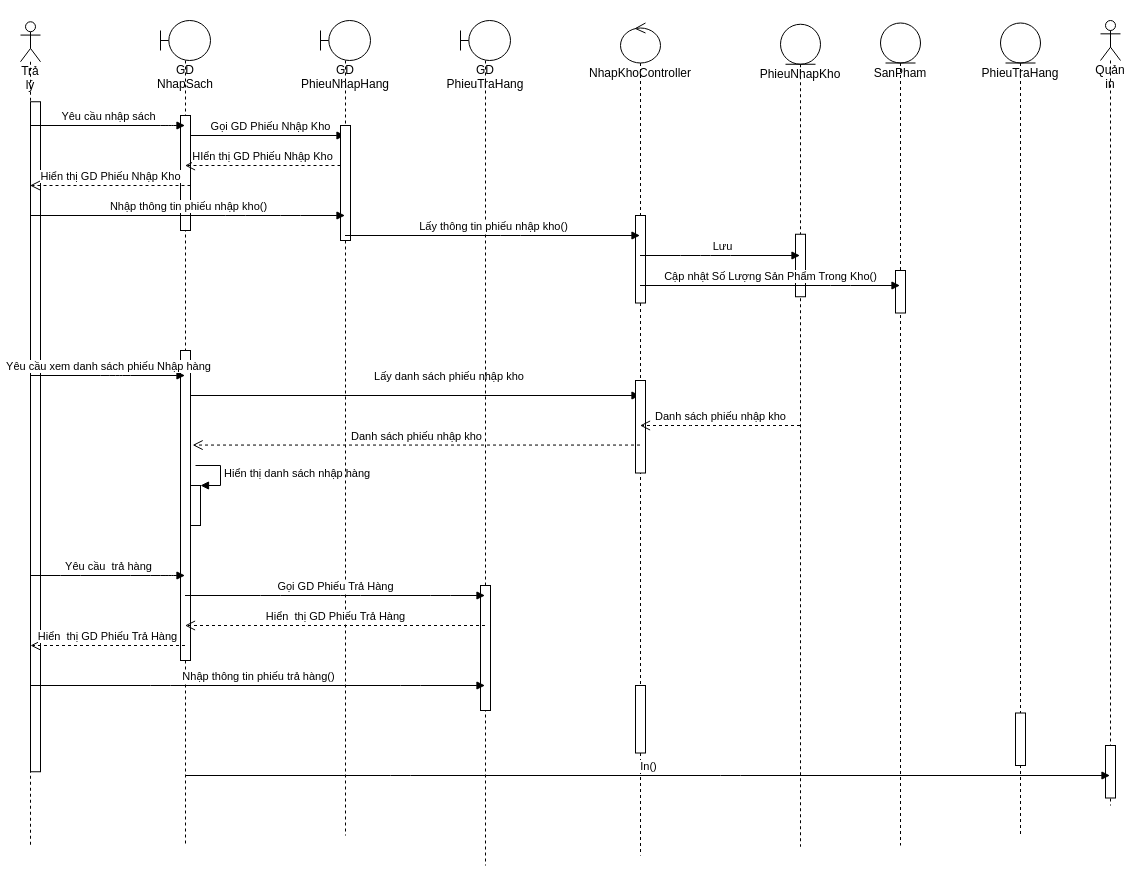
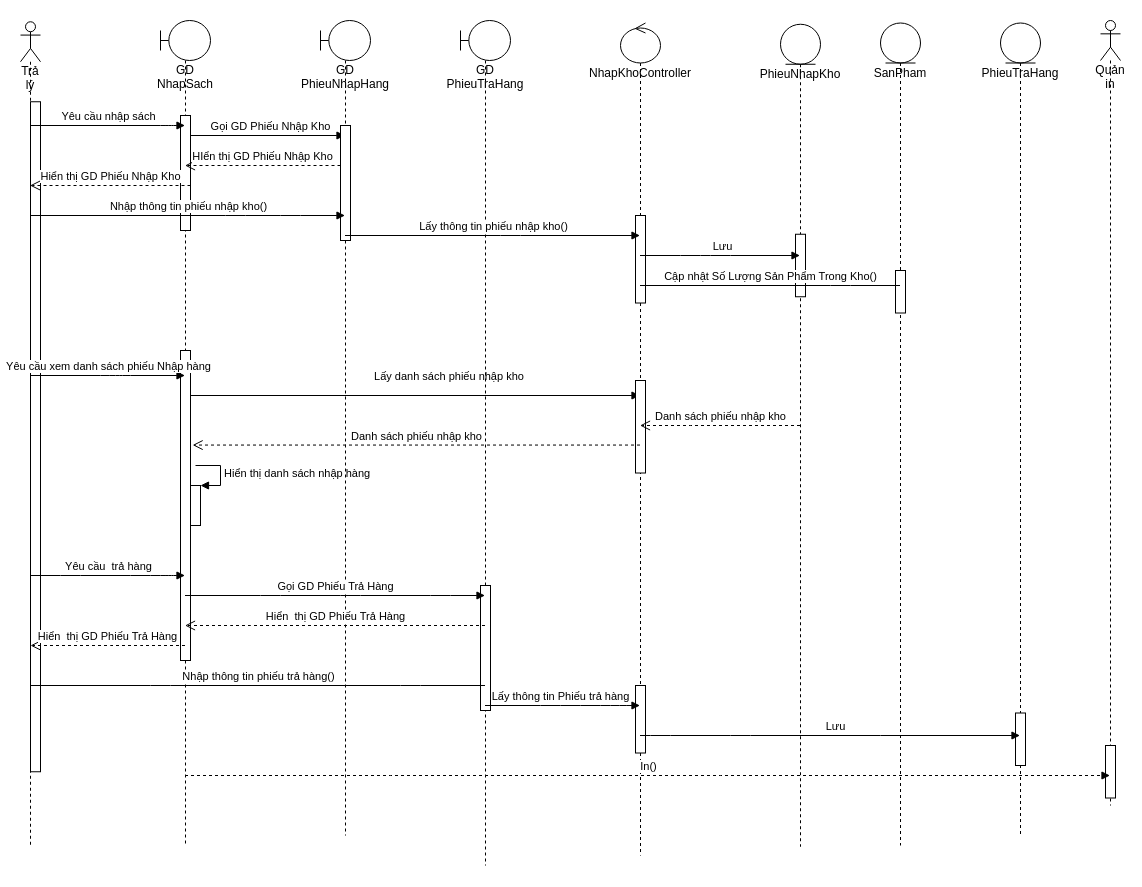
(890, 286) -> (894, 286)
(475, 686) -> (479, 686)
none -> (556, 706)
none -> (826, 736)
(644, 776) -> (644, 776)
